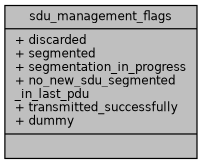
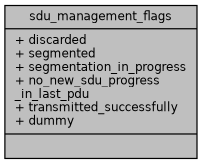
(95, 81) -> (87, 81)
